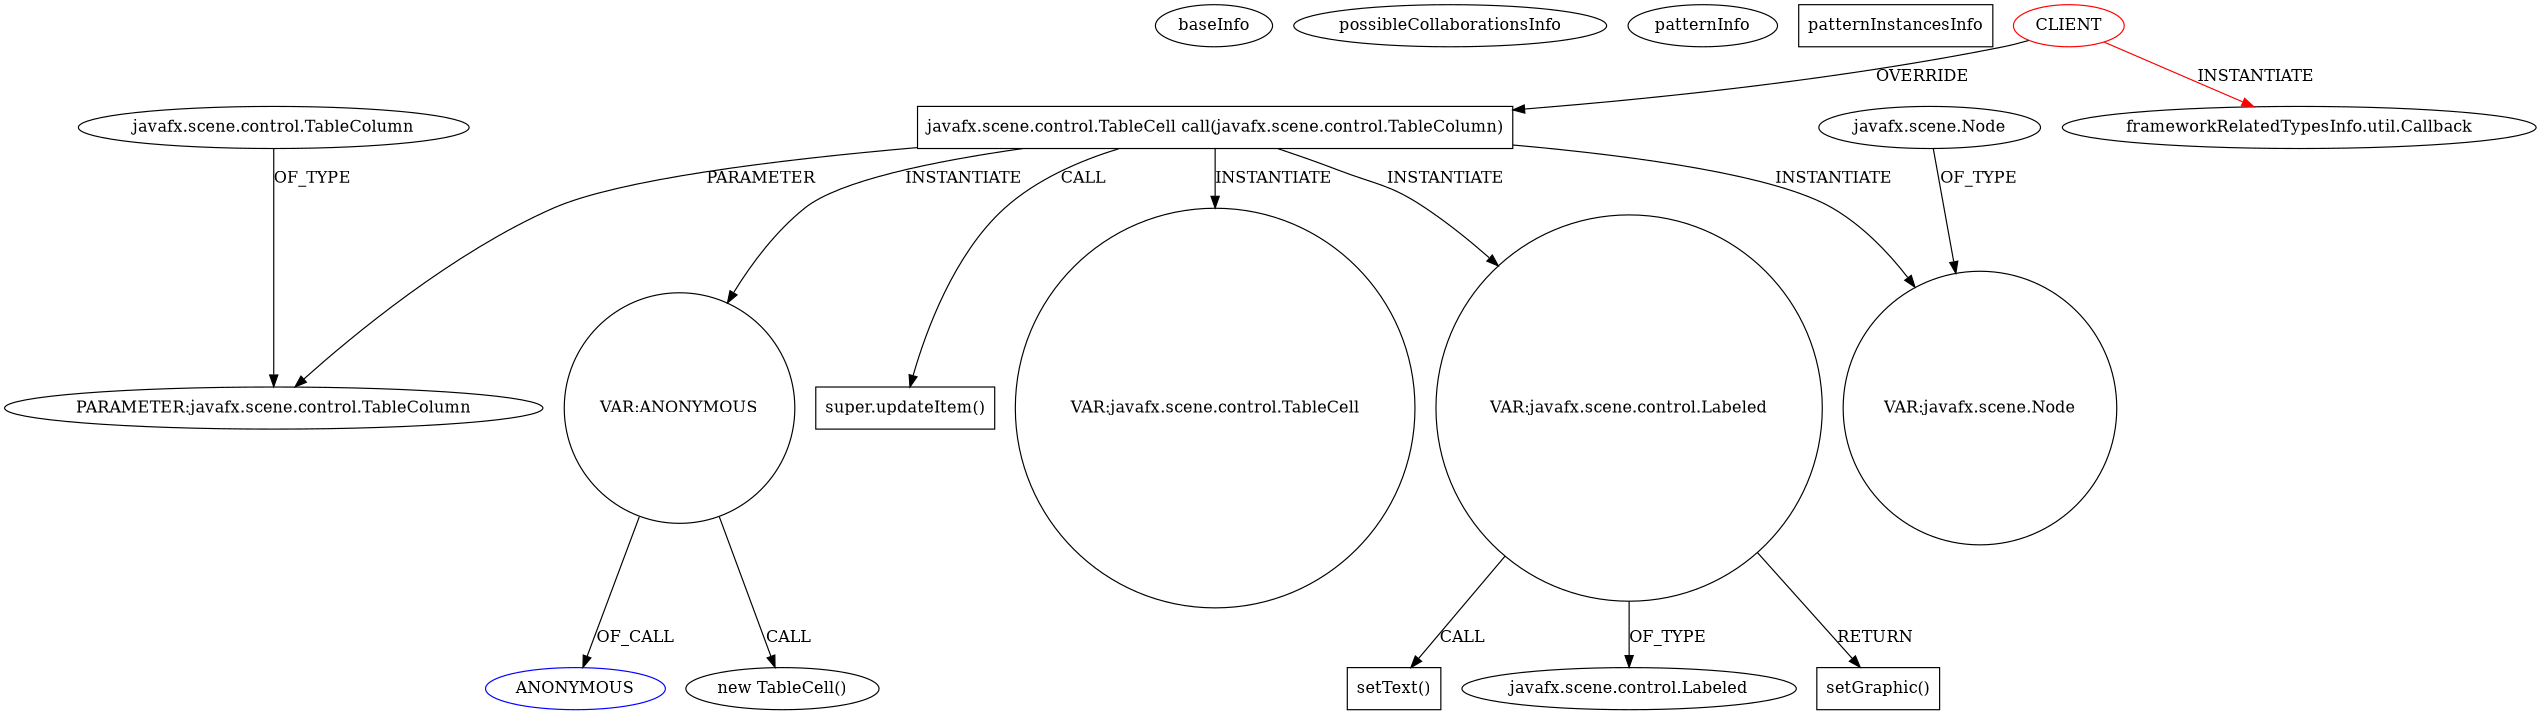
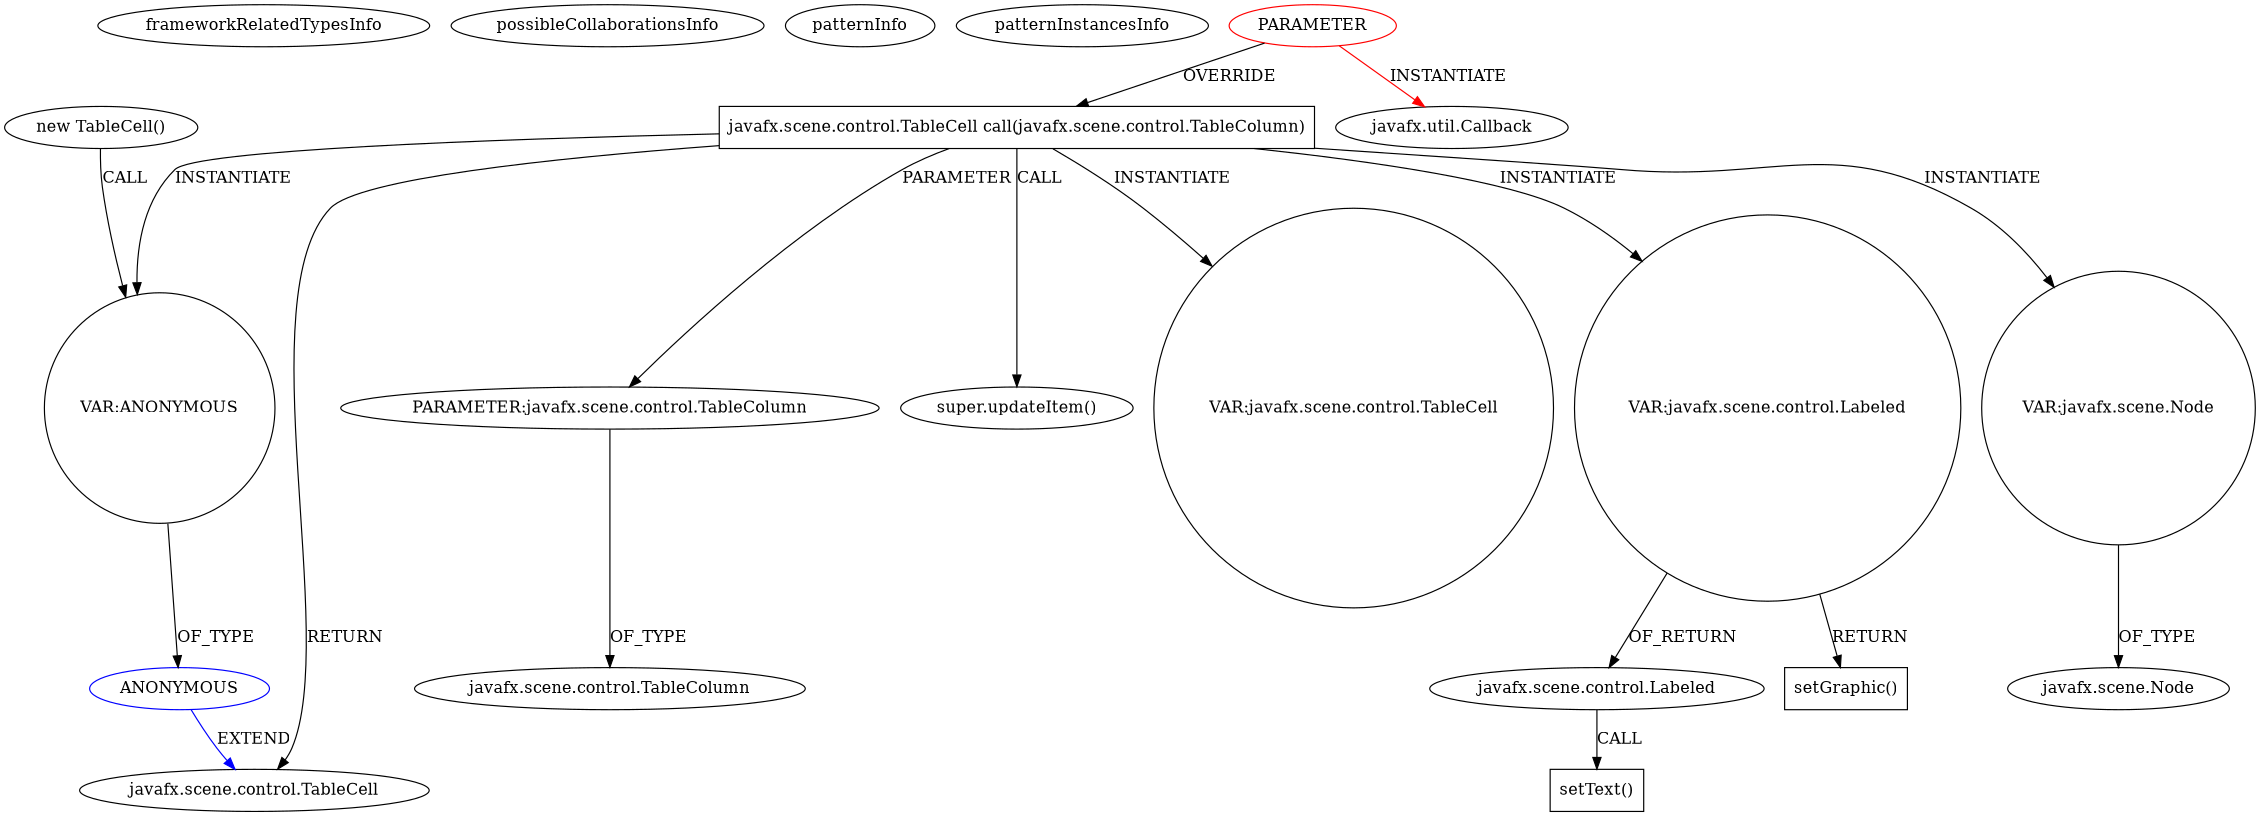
none -> (264, 26)
(1214, 26) -> none
(1896, 26) -> (1082, 26)
(2069, 26) -> (1313, 26)
(2299, 127) -> (1452, 127)
(1943, 205) -> (2118, 600)
(274, 262) -> (610, 542)
(905, 408) -> (1017, 408)
(745, 587) -> (107, 218)
(1462, 607) -> (1597, 734)
(636, 638) -> (216, 638)
(1668, 638) -> (1683, 638)
none -> (254, 790)
